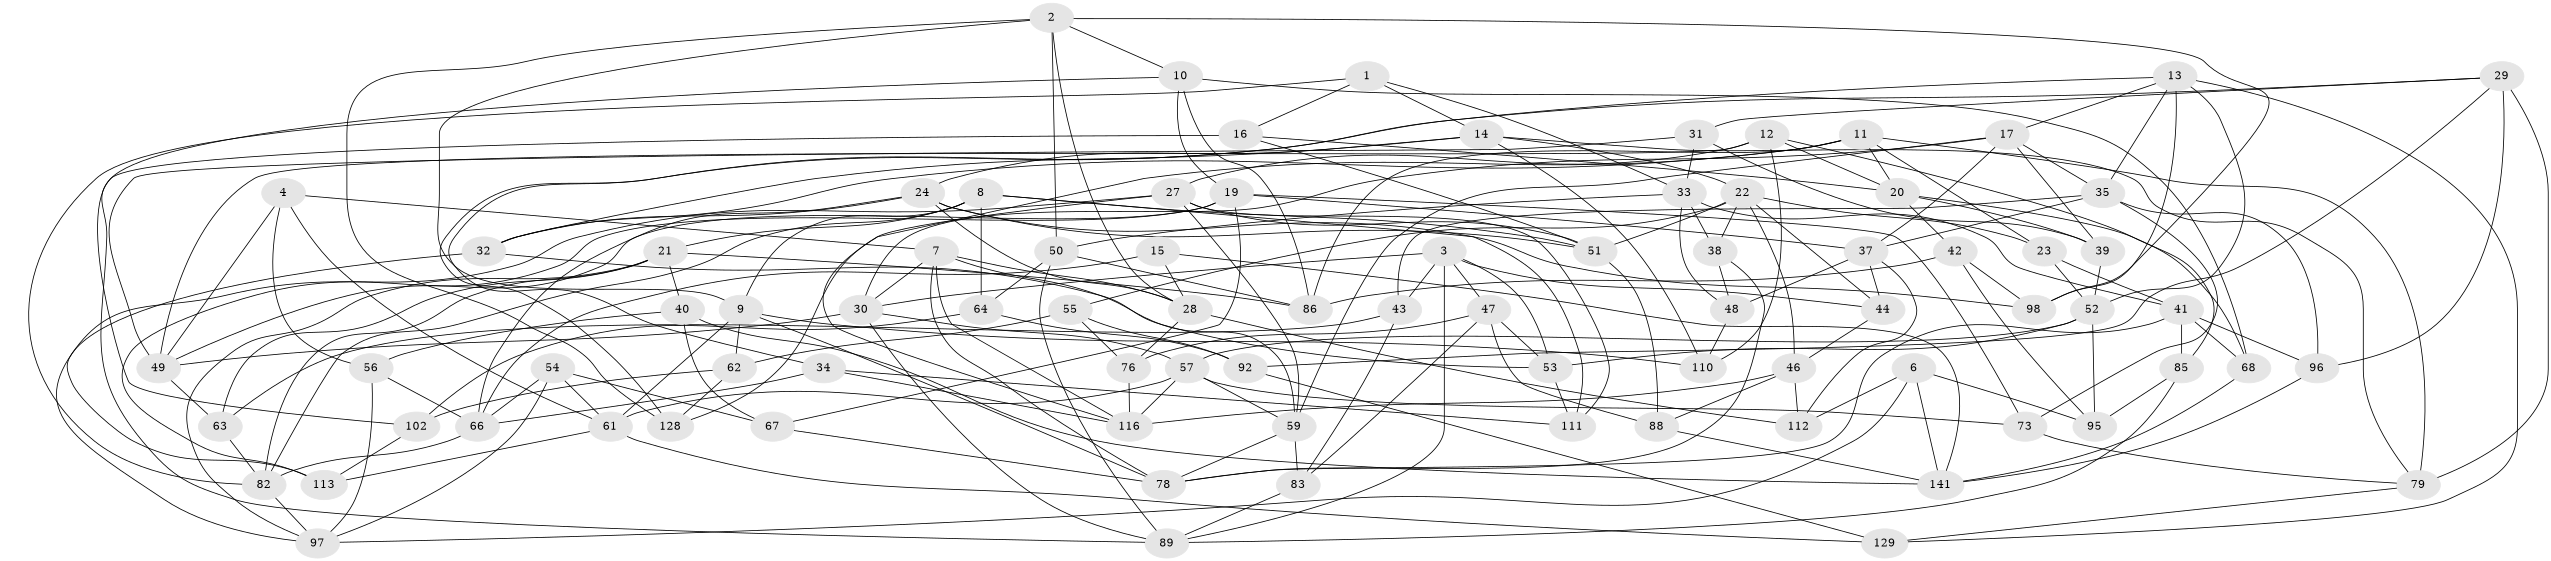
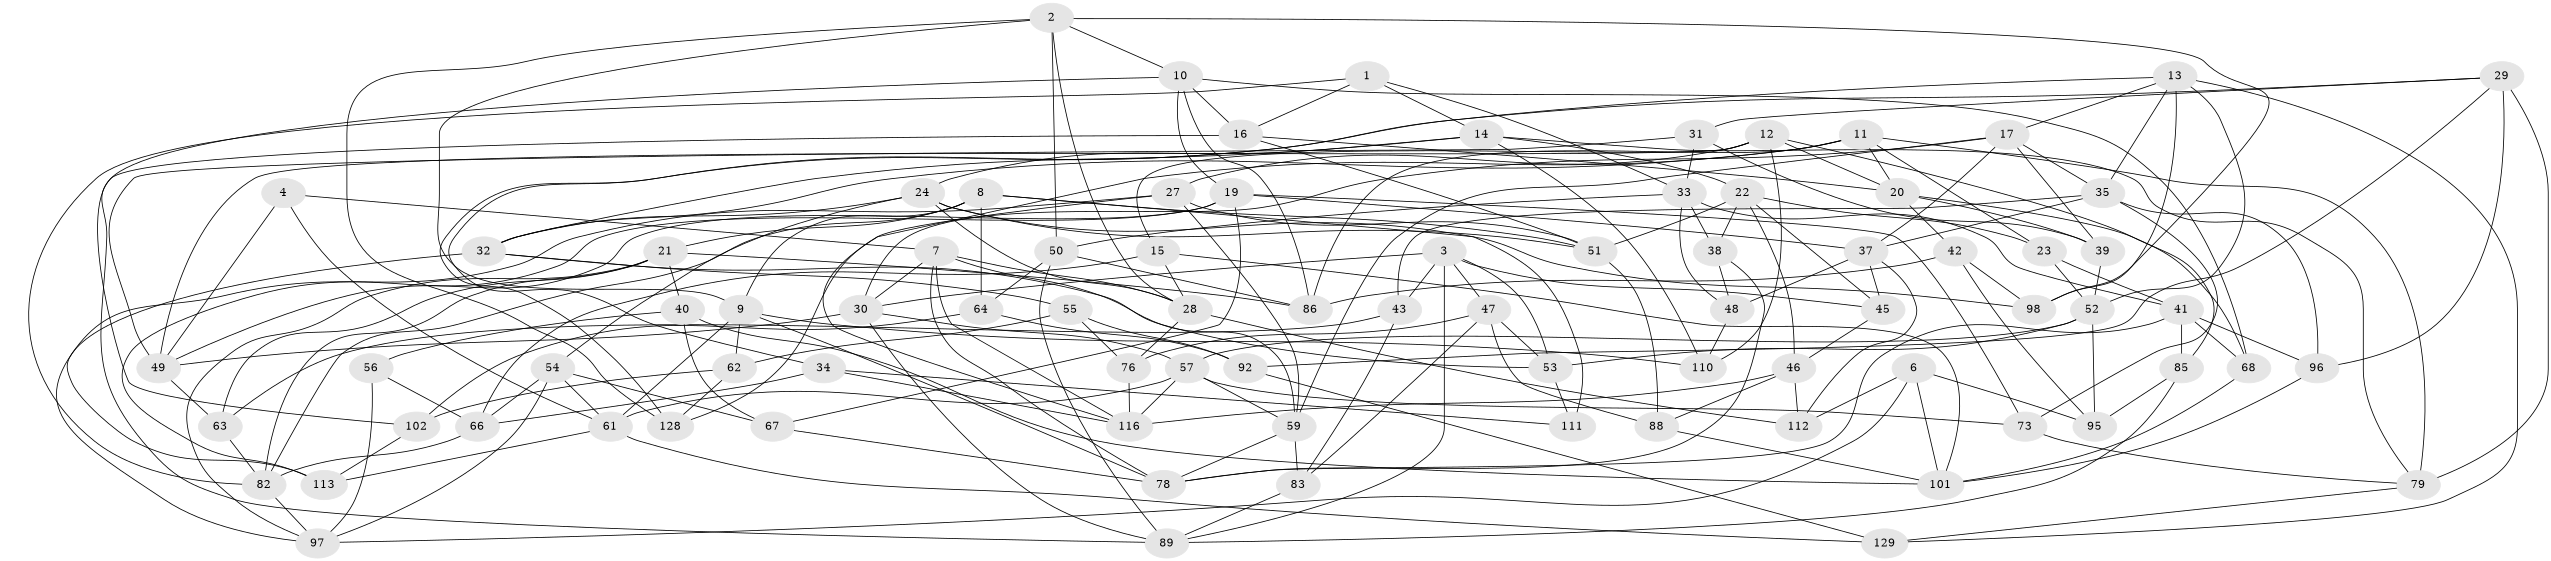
none -> (1211, 105)
none -> (1414, 151)
(1410, 217) -> none
(1390, 237) -> (847, 278)
(611, 248) -> (683, 277)
(279, 304) -> none
(1883, 310) -> (1883, 310)
(1941, 485) -> (1941, 485)
